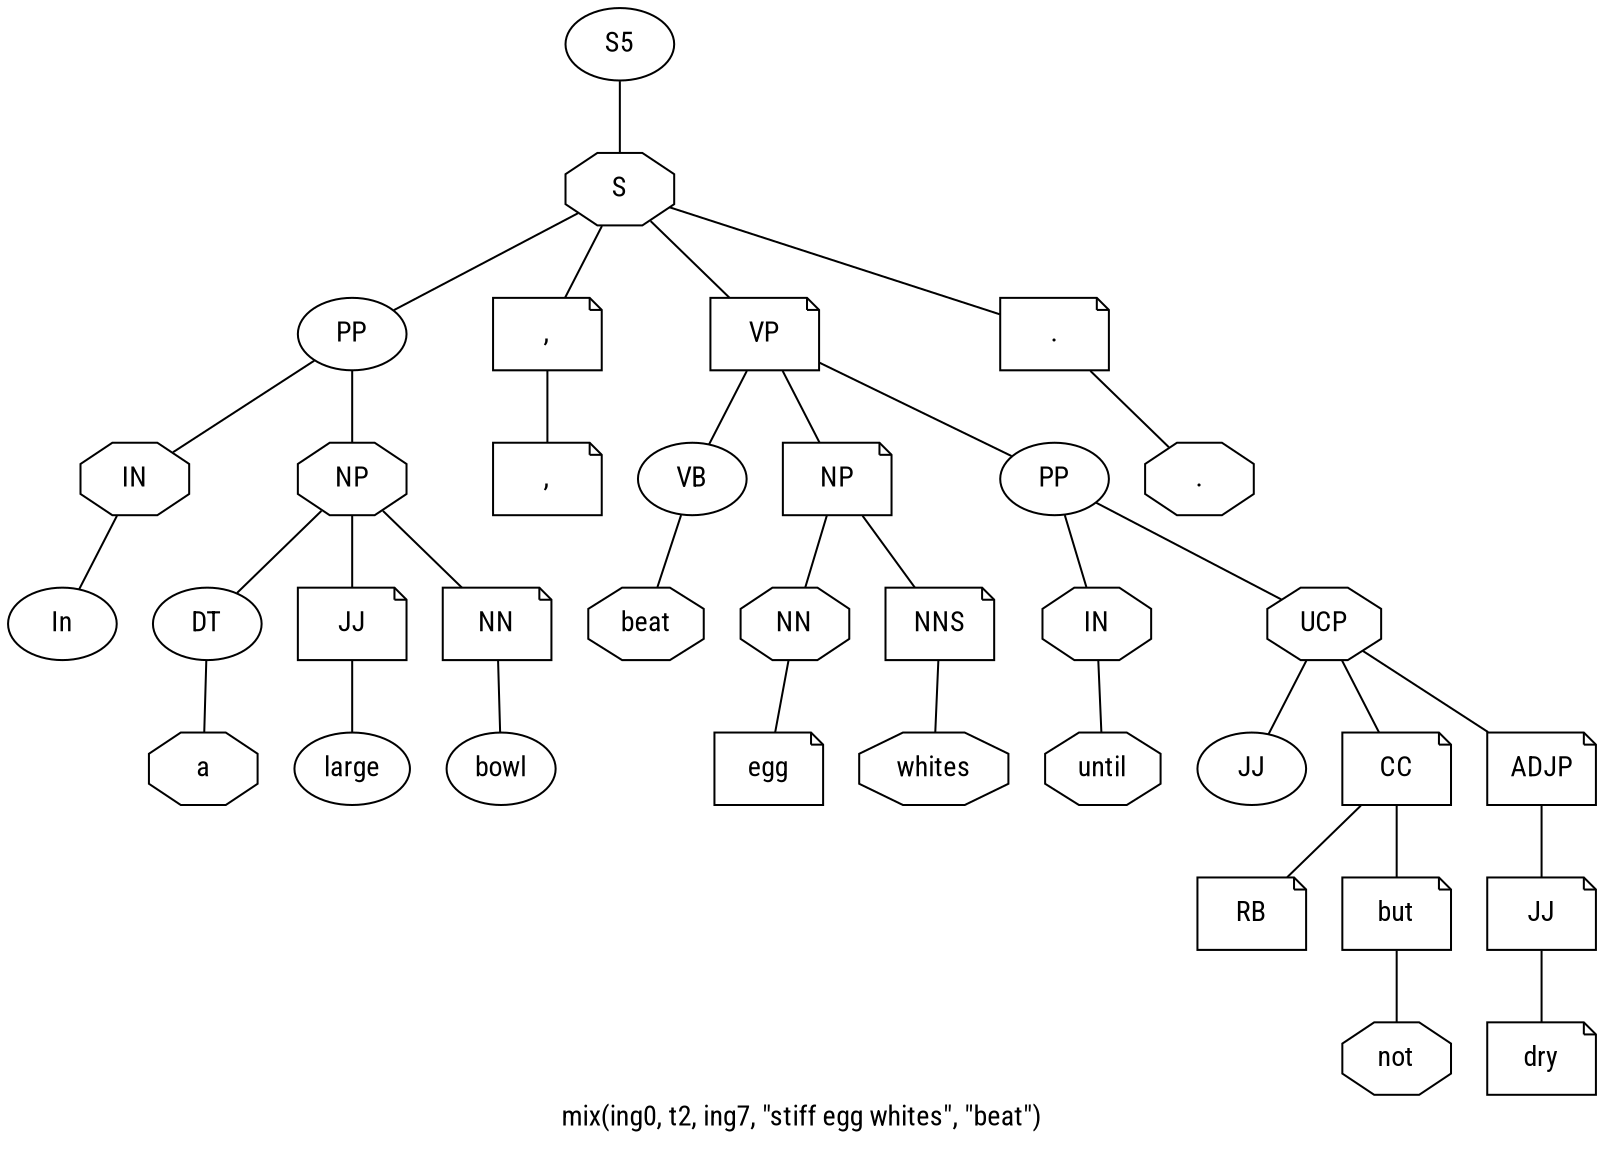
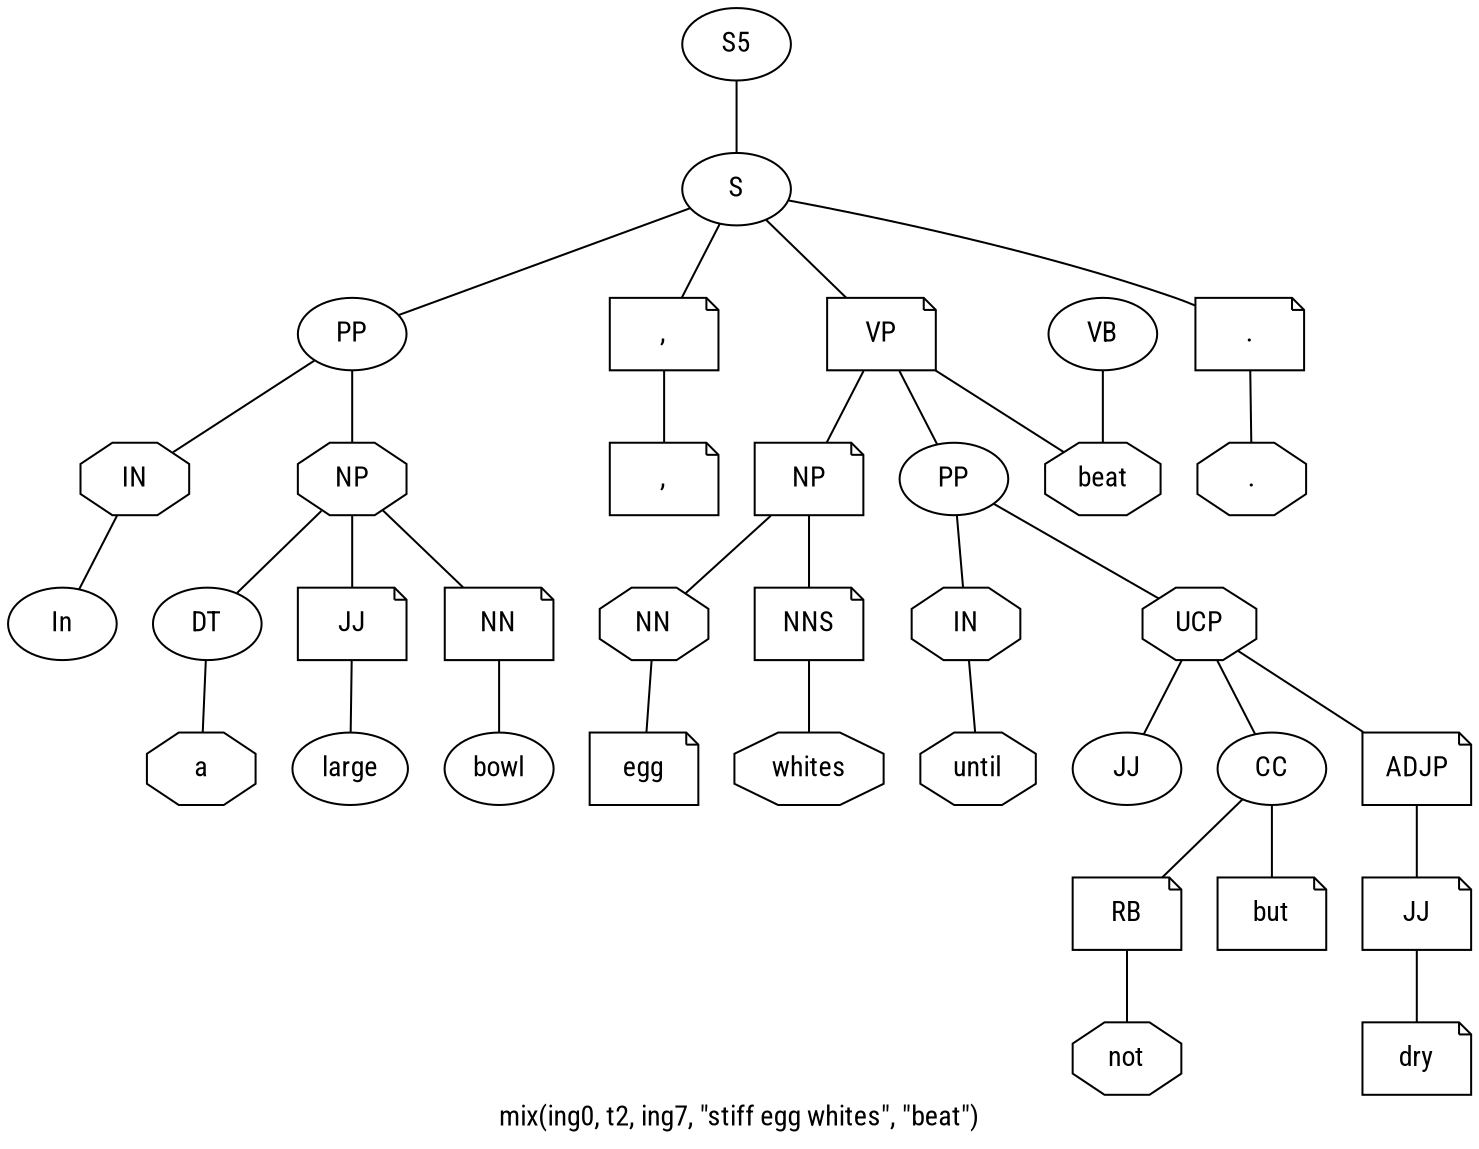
(620, 189) -> (737, 189)
(728, 408) -> (1000, 411)
(1397, 769) -> (1272, 769)
(1397, 986) -> (1127, 986)
